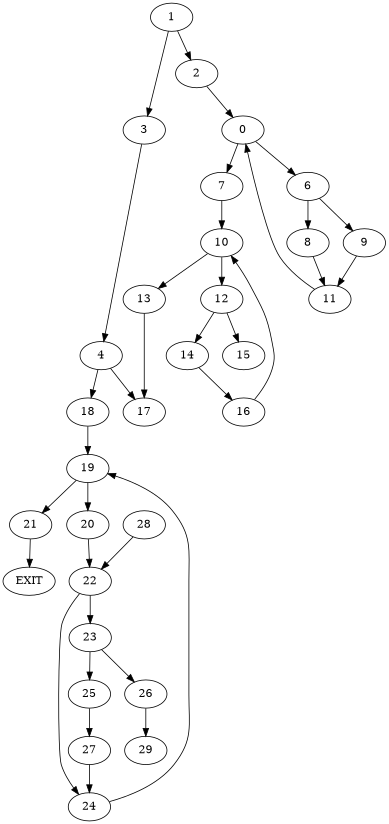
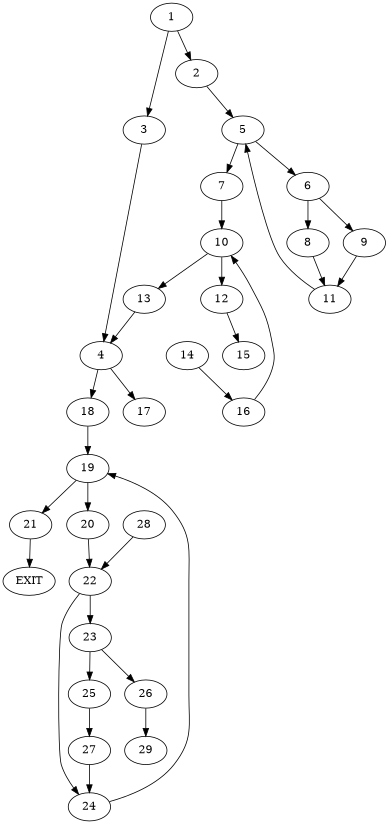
(243, 130) -> (243, 130)
(207, 324) -> none
(144, 352) -> (125, 324)
